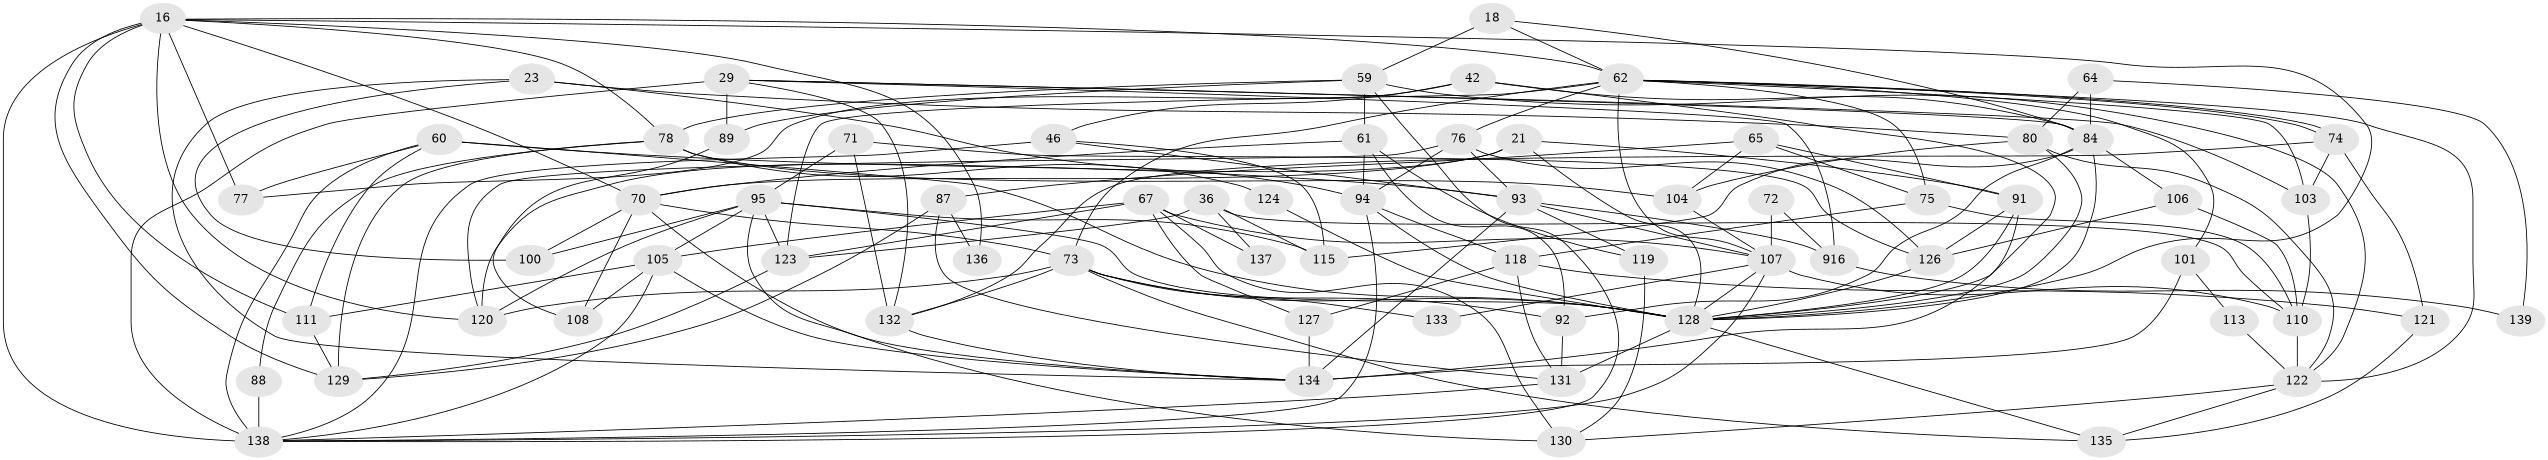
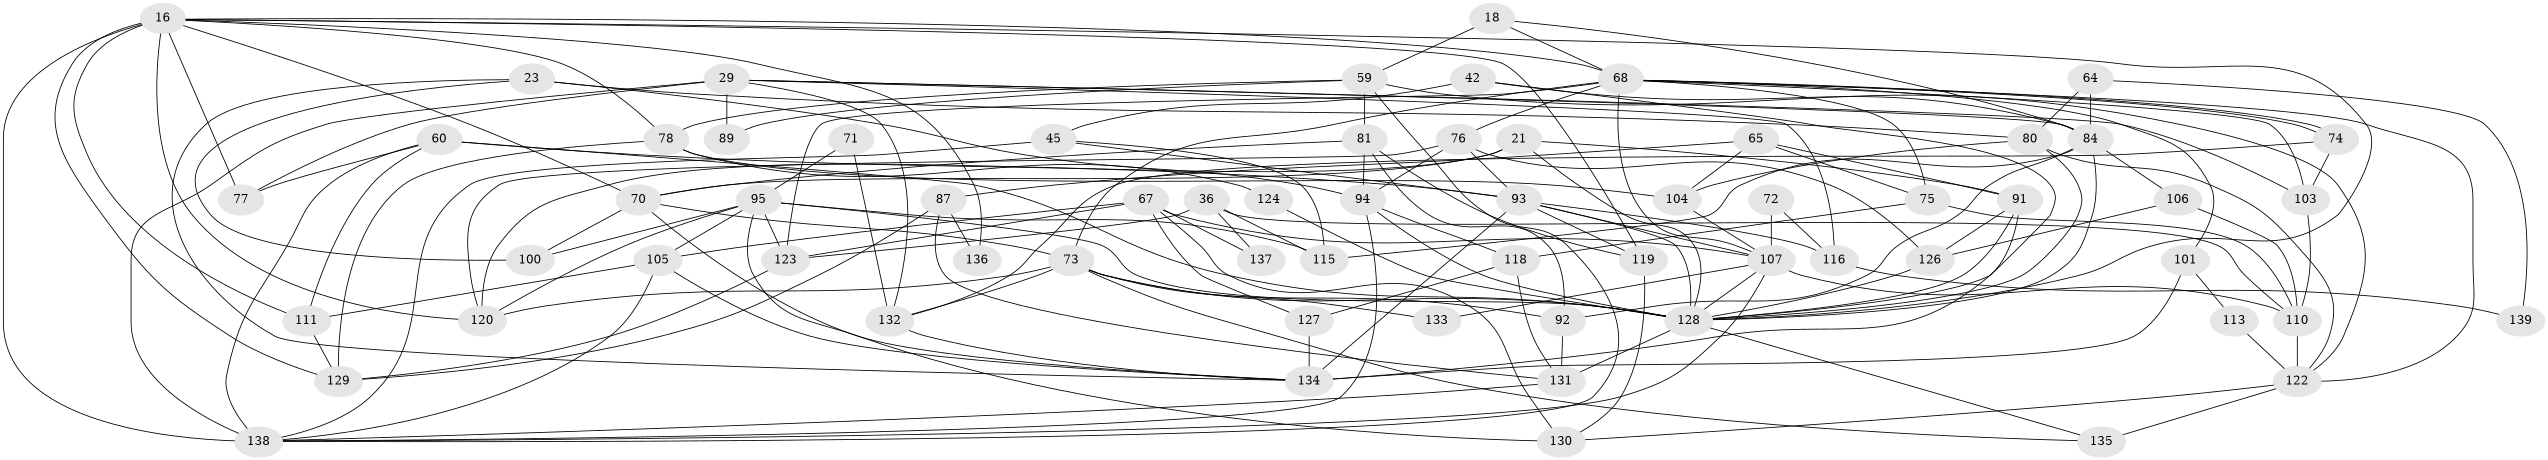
none -> (1152, 38)
(1621, 79) -> (1621, 79)
(792, 125) -> (475, 111)
(1054, 139) -> (1054, 139)
(1365, 139) -> (1365, 139)
(1403, 158) -> none
none -> (1680, 251)
(1834, 260) -> (1834, 260)
(578, 321) -> none
(2425, 321) -> none
(259, 381) -> none
